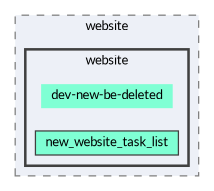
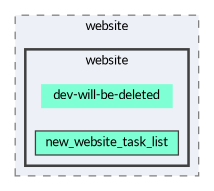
(107, 96) -> (107, 96)
